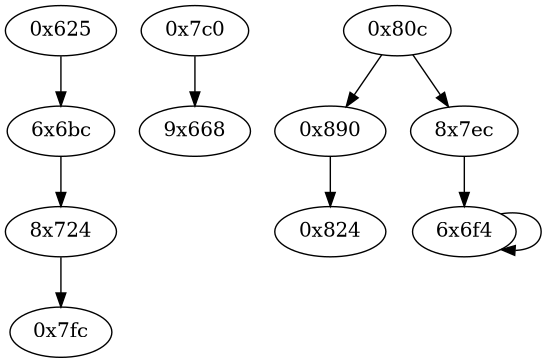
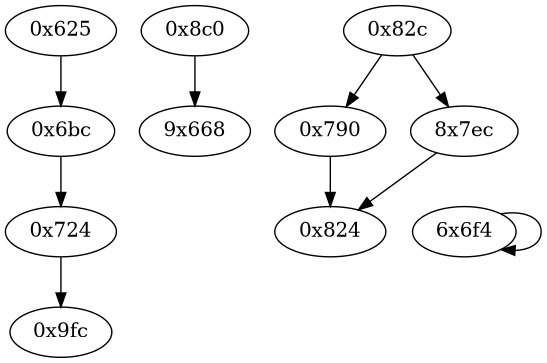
(195, 31) -> (195, 31)
(397, 31) -> (397, 31)
(61, 131) -> (61, 131)
(330, 131) -> (330, 131)
(464, 175) -> (403, 177)
(61, 232) -> (61, 232)
(61, 332) -> (61, 332)
